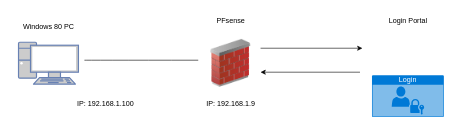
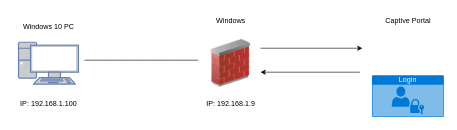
(231, 21) -> (231, 21)
(409, 21) -> (409, 21)
(49, 27) -> (49, 27)
(105, 104) -> (48, 104)
